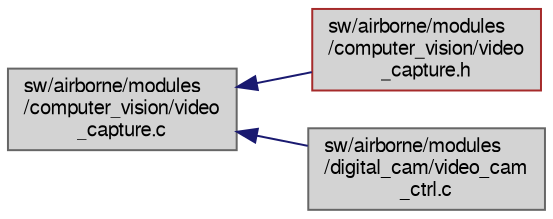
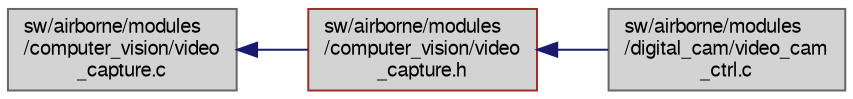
(282, 141) -> (583, 50)
